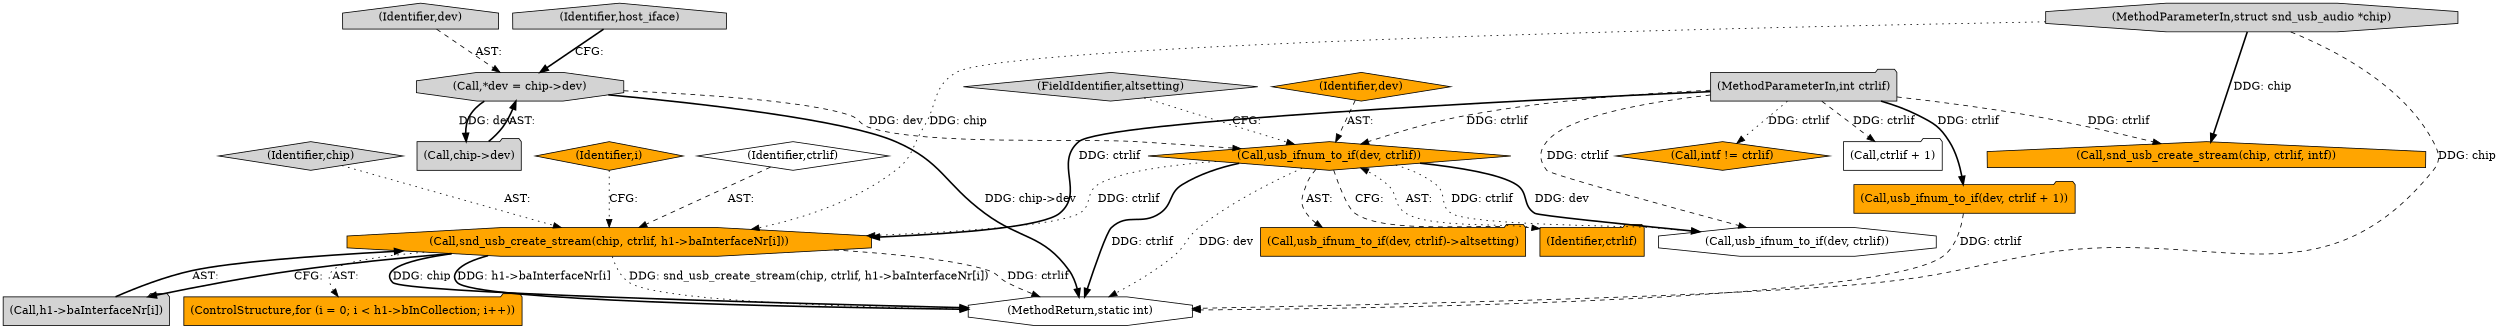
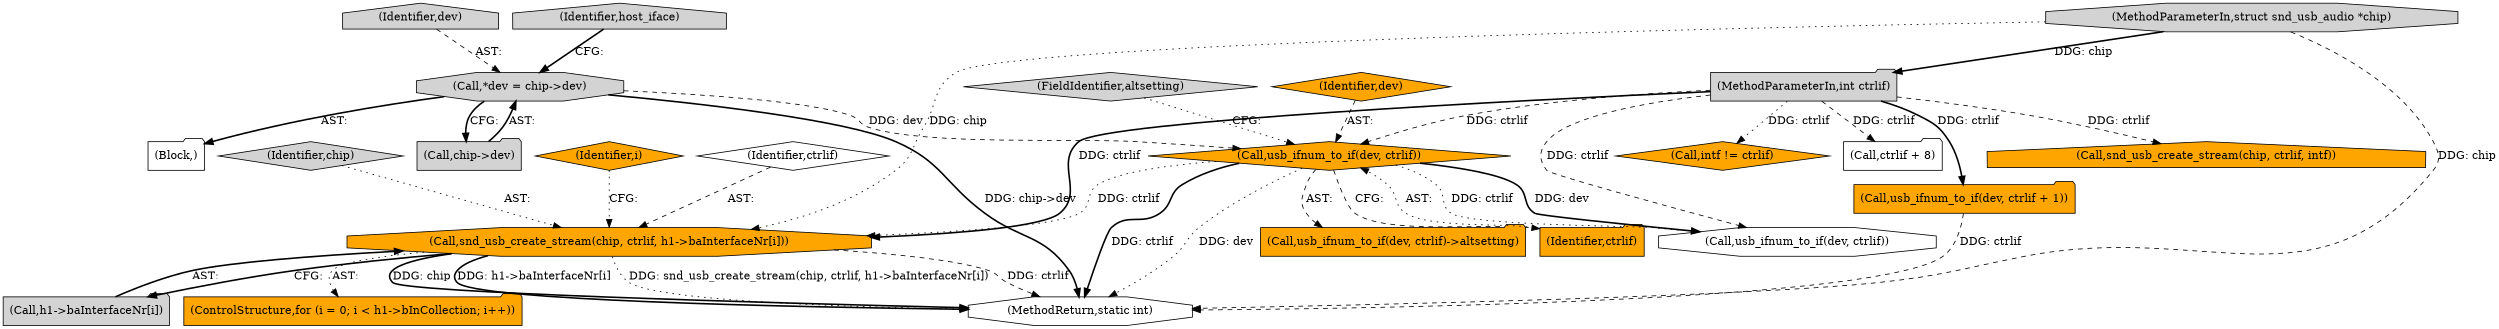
(2230, 83) -> (2033, 51)
(486, 121) -> (486, 121)
none -> (176, 156)
(1893, 156) -> (1893, 156)
